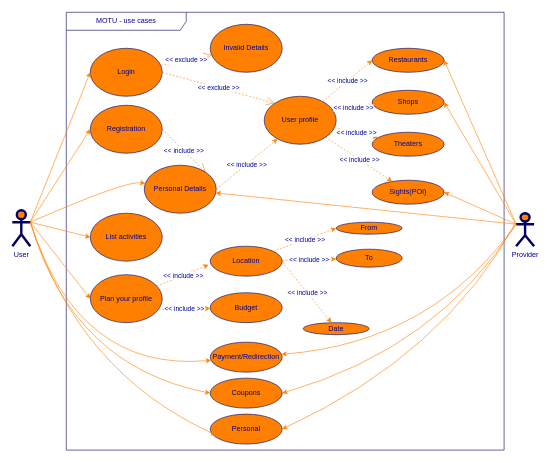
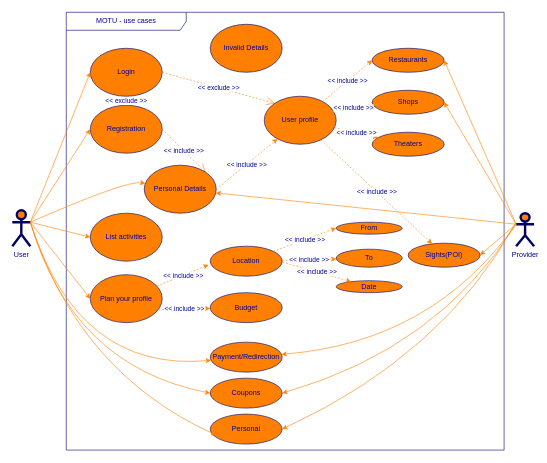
(186, 60) -> (126, 100)
(408, 192) -> (444, 255)
(336, 329) -> (369, 287)
